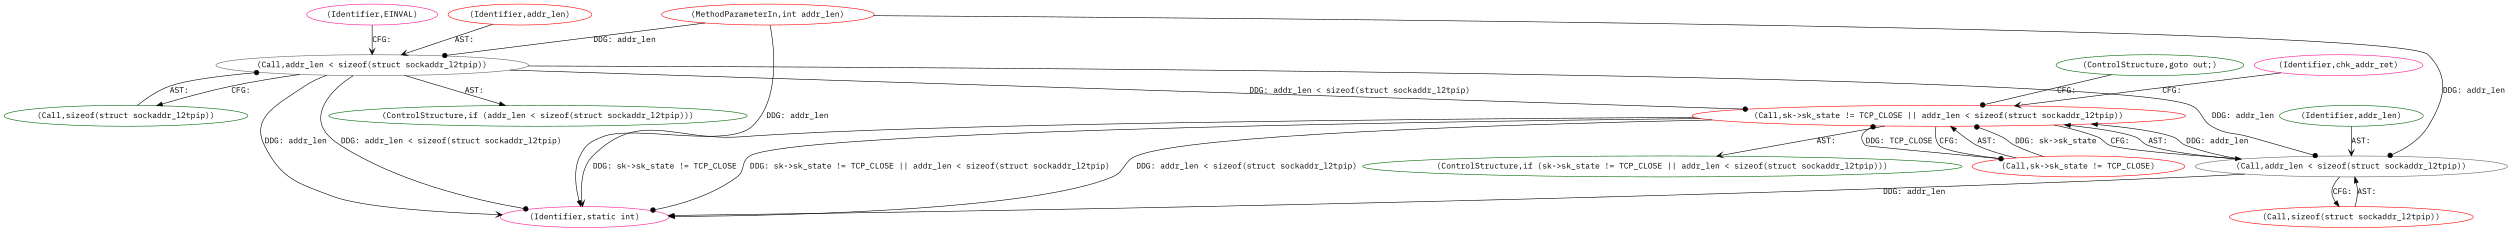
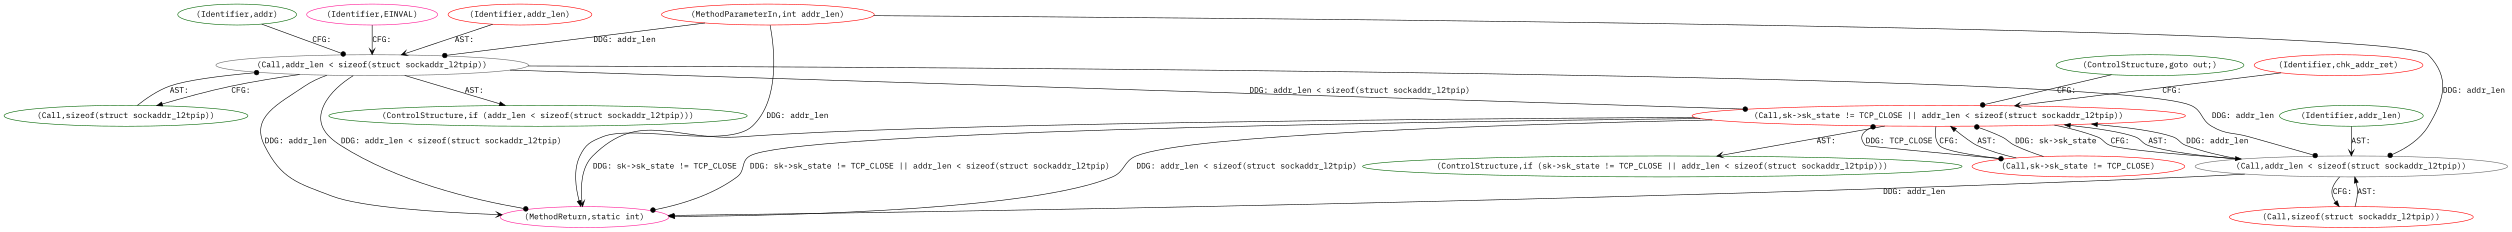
none -> (237, 15)
(2339, 65) -> (2339, 65)
(585, 217) -> (585, 217)
